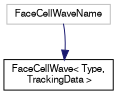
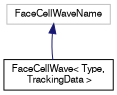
(65, 37) -> (52, 47)
